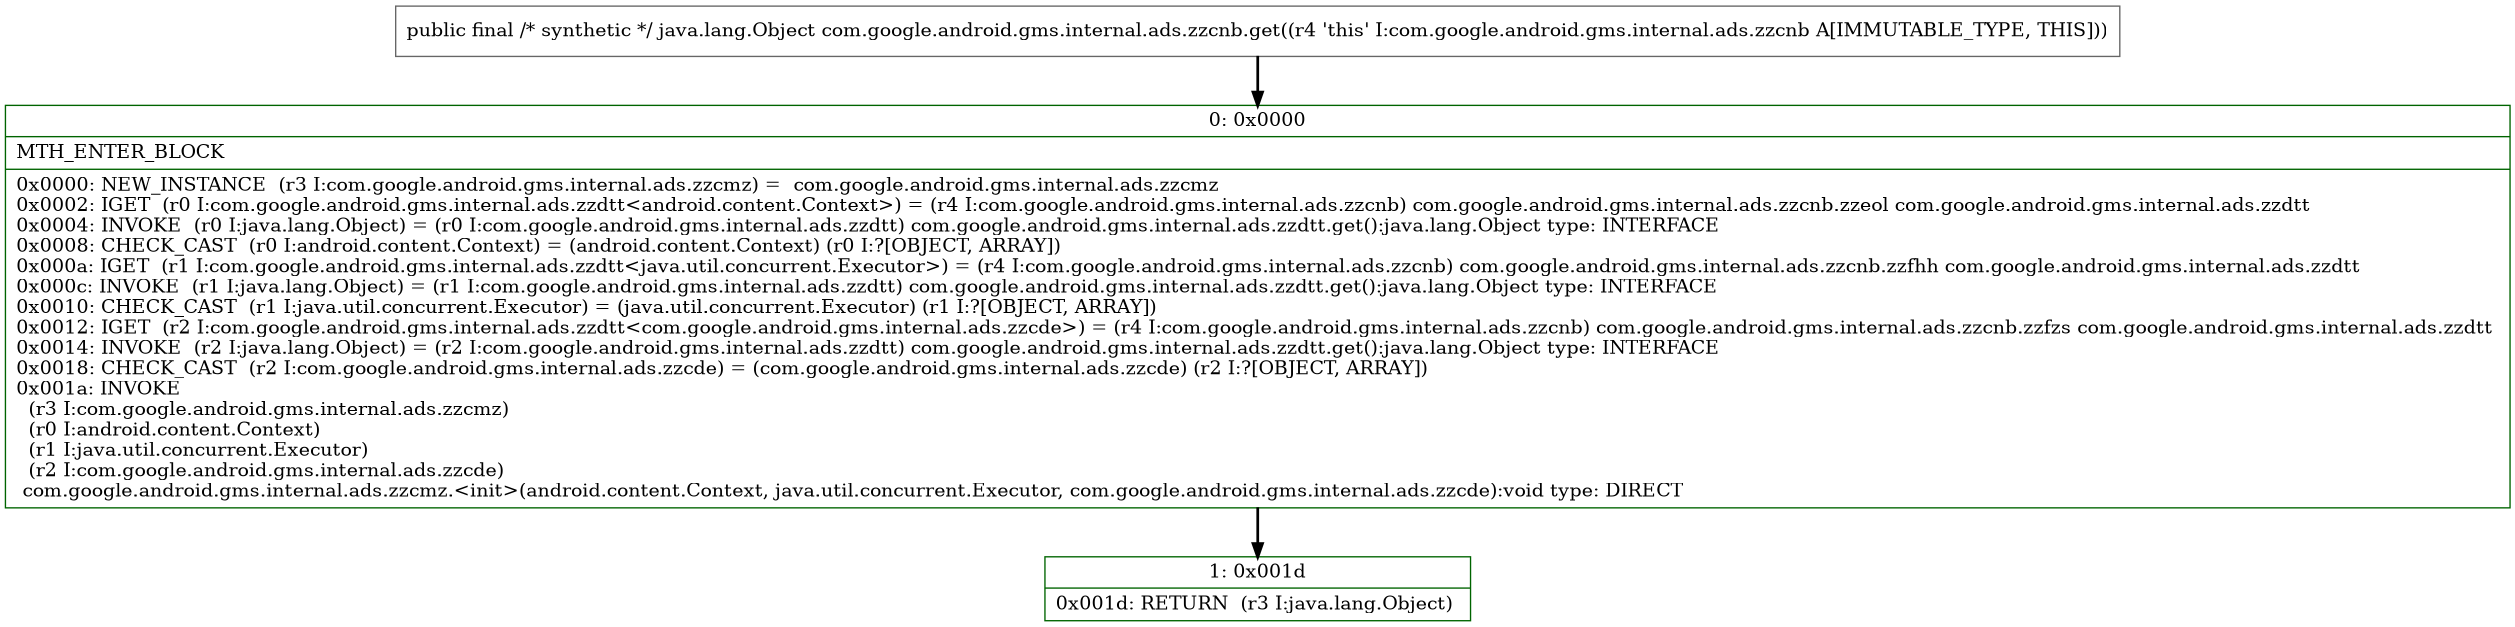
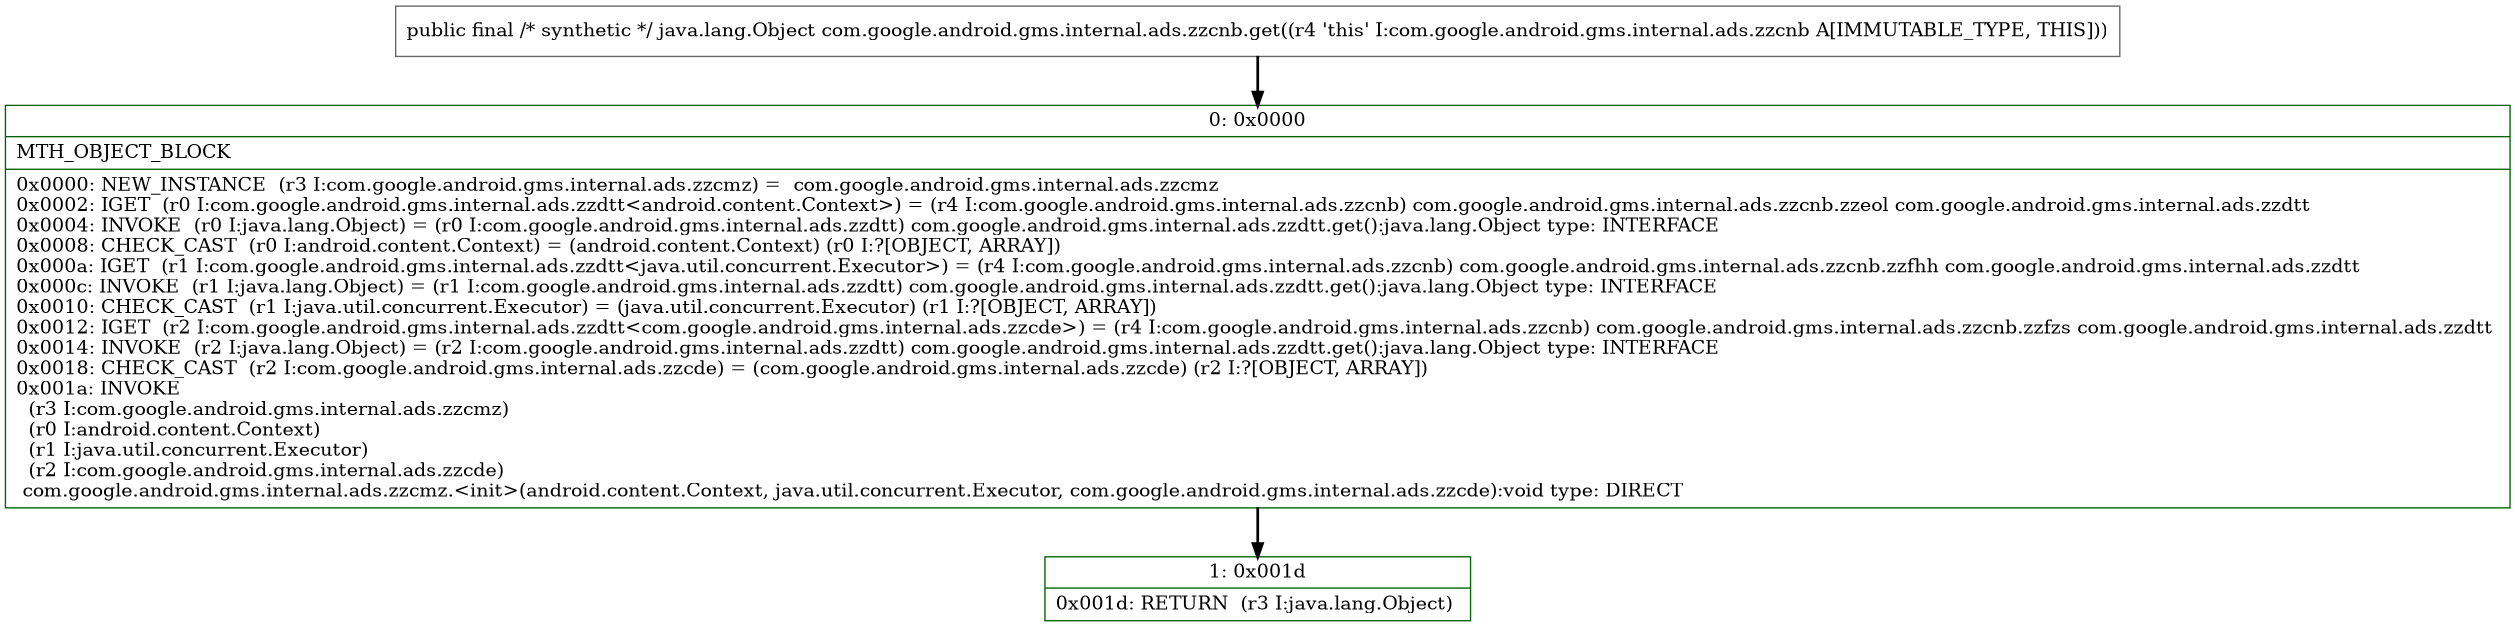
(121, 152) -> (124, 152)
